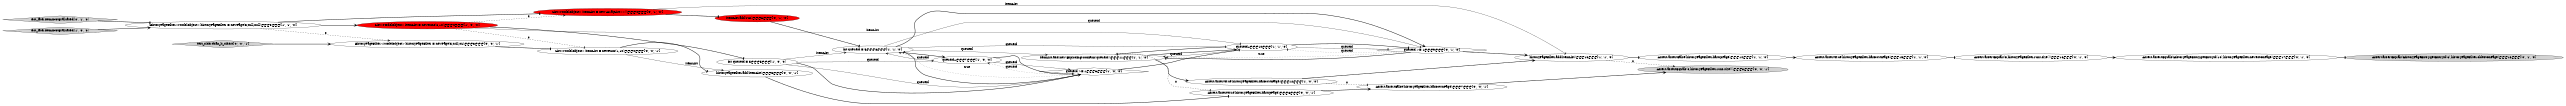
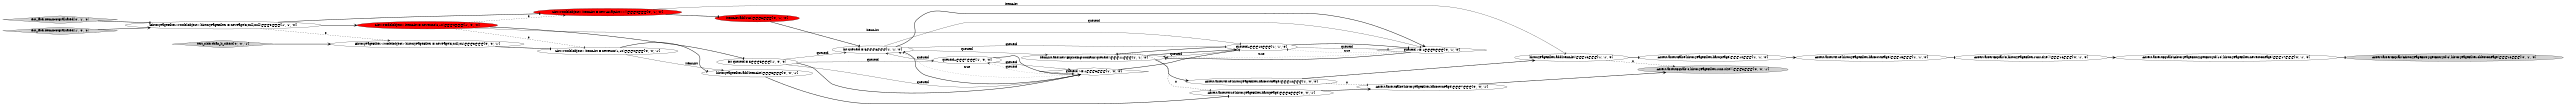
(1347, 51) -> (1347, 51)
(822, 53) -> (822, 53)
(1494, 53) -> none
(922, 54) -> none
